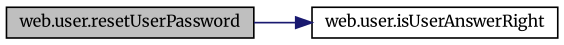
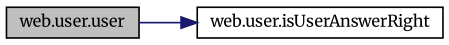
(130, 23) -> (73, 23)
